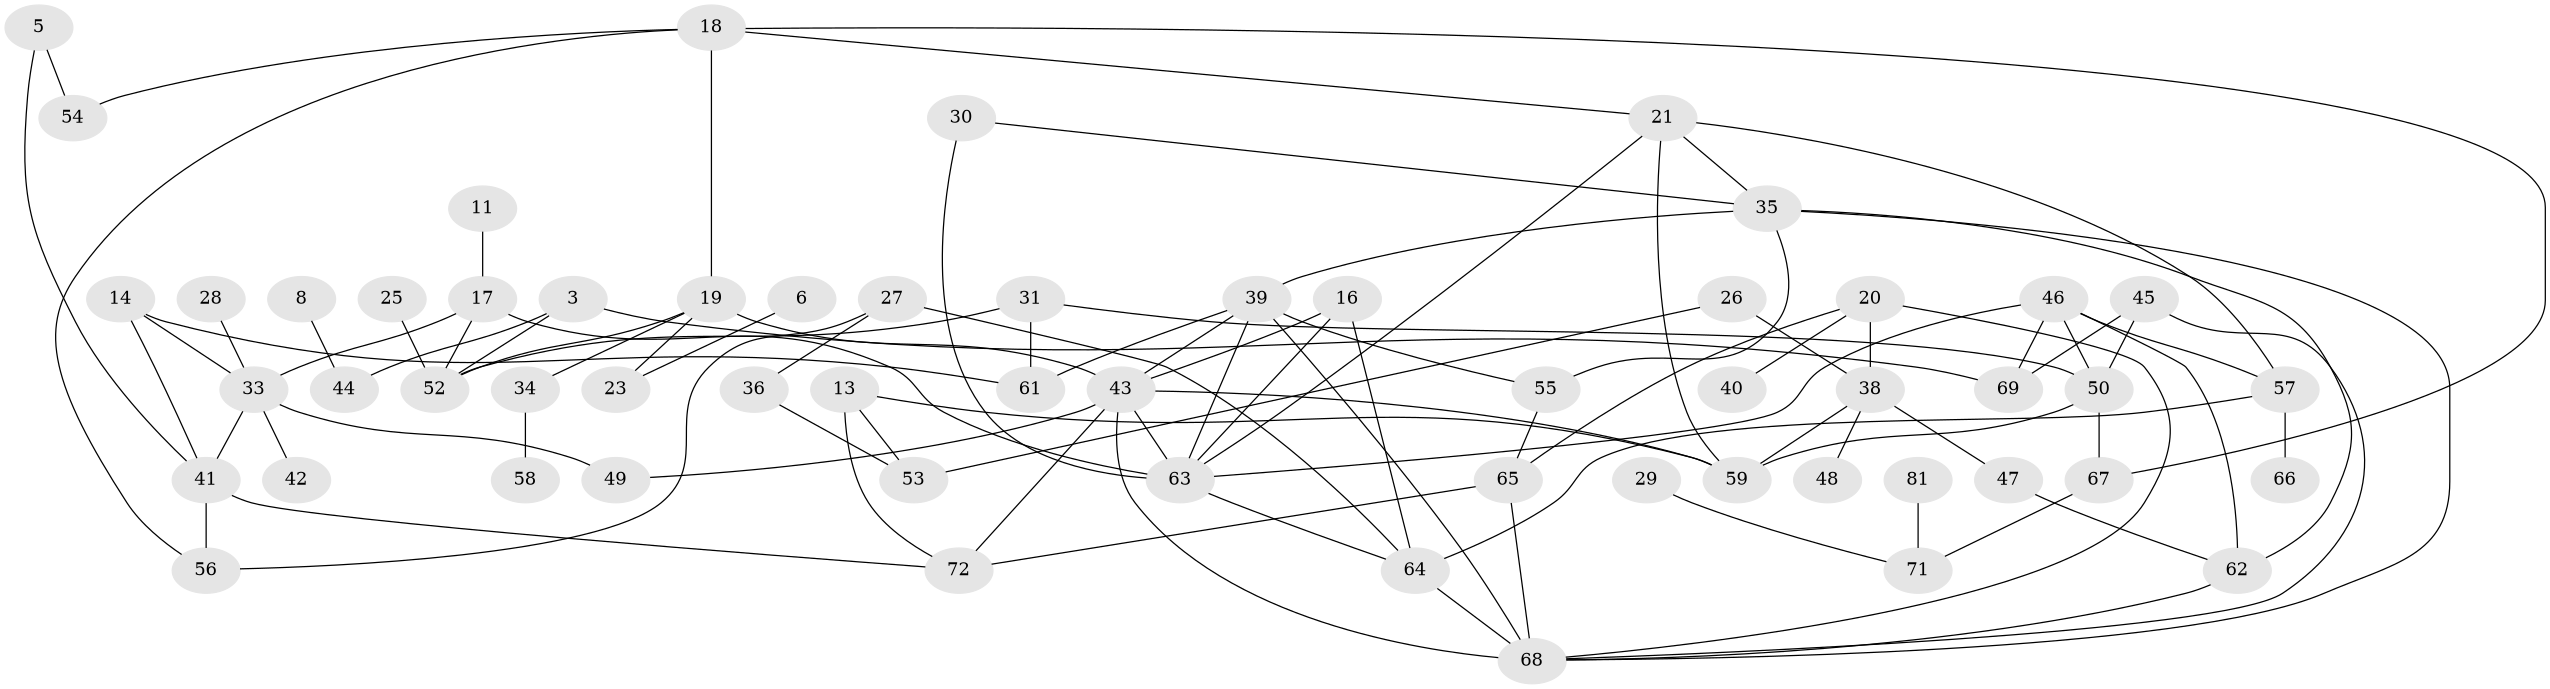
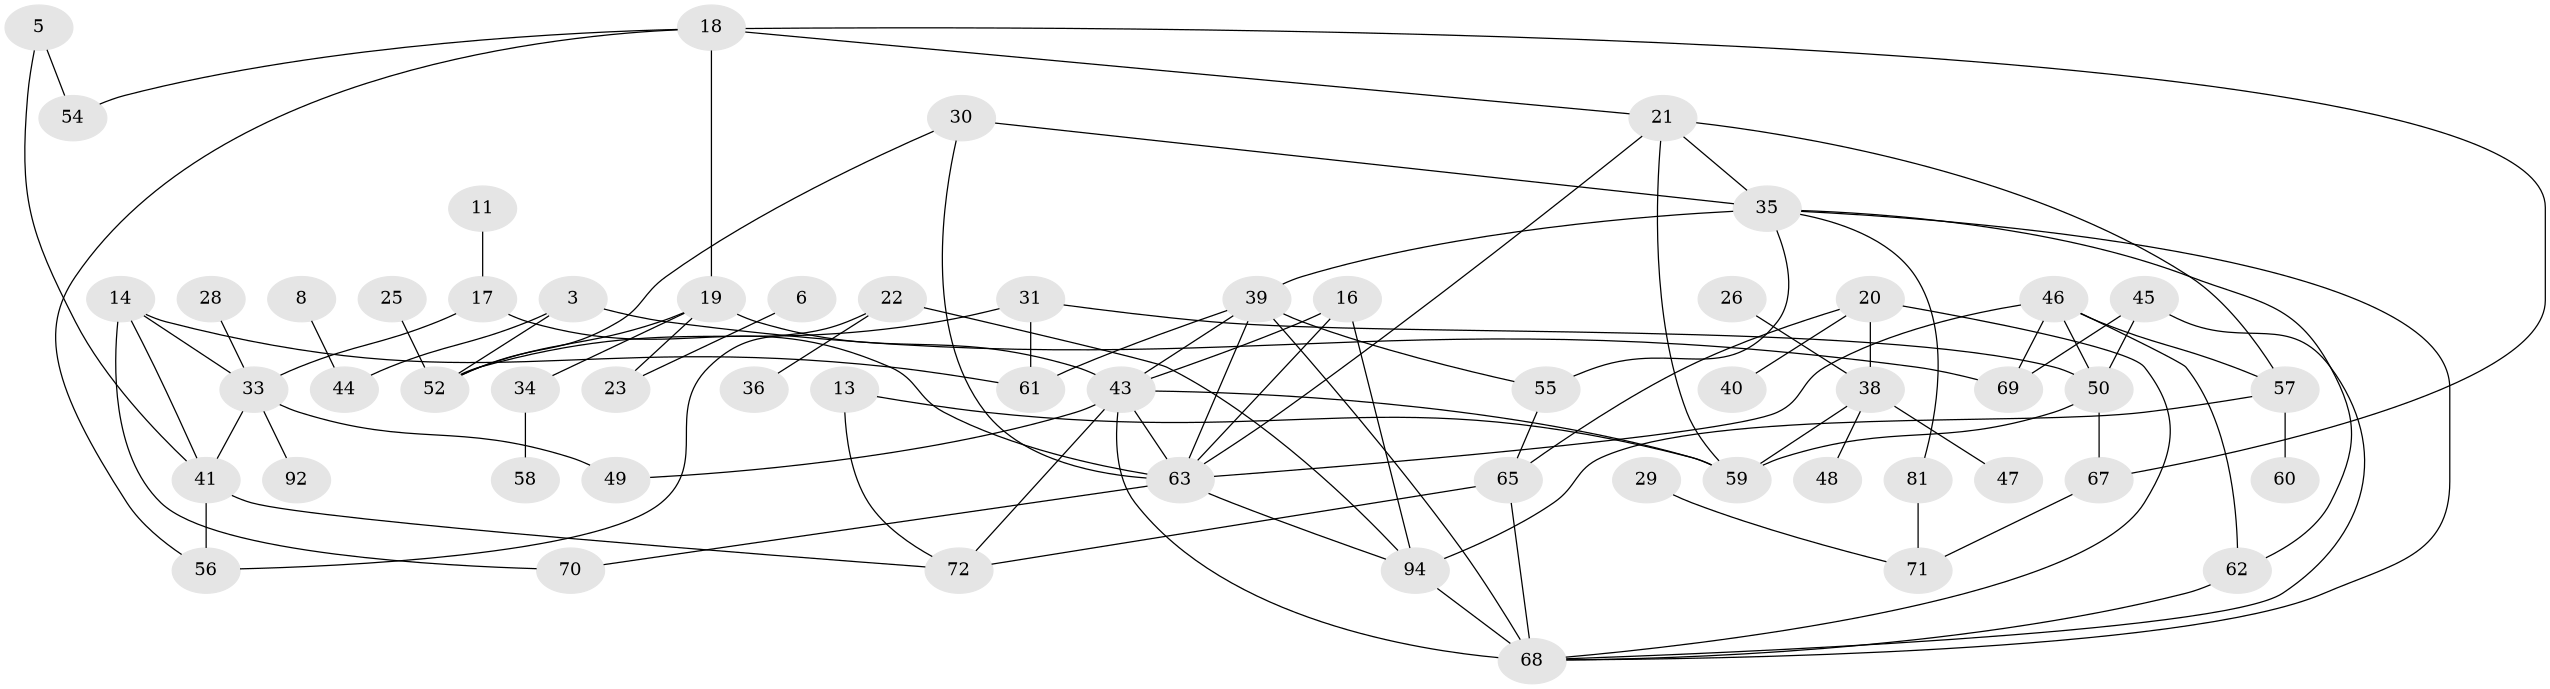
(892, 299) -> (892, 299)
none -> (1927, 300)
(464, 335) -> (696, 256)
(297, 480) -> (297, 480)
(914, 480) -> none
(2285, 480) -> (2285, 480)
(2129, 532) -> none
none -> (571, 571)
(1415, 571) -> (1415, 571)
